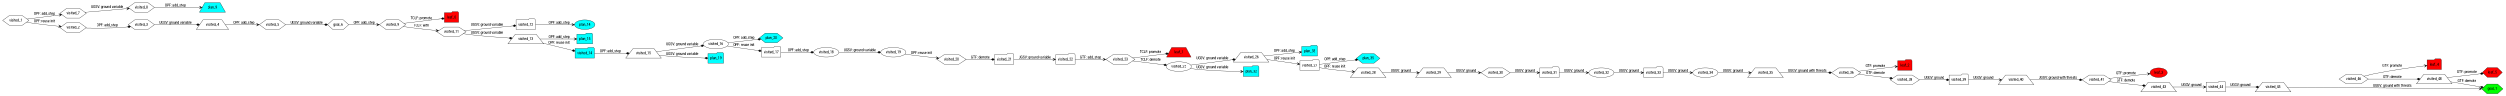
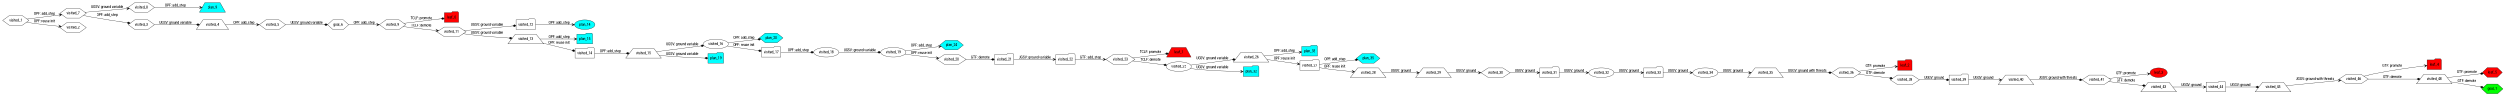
(421, 26) -> (421, 26)
(107, 28) -> (105, 19)
none -> (952, 45)
(585, 53) -> (585, 53)
(2383, 88) -> (2312, 83)
